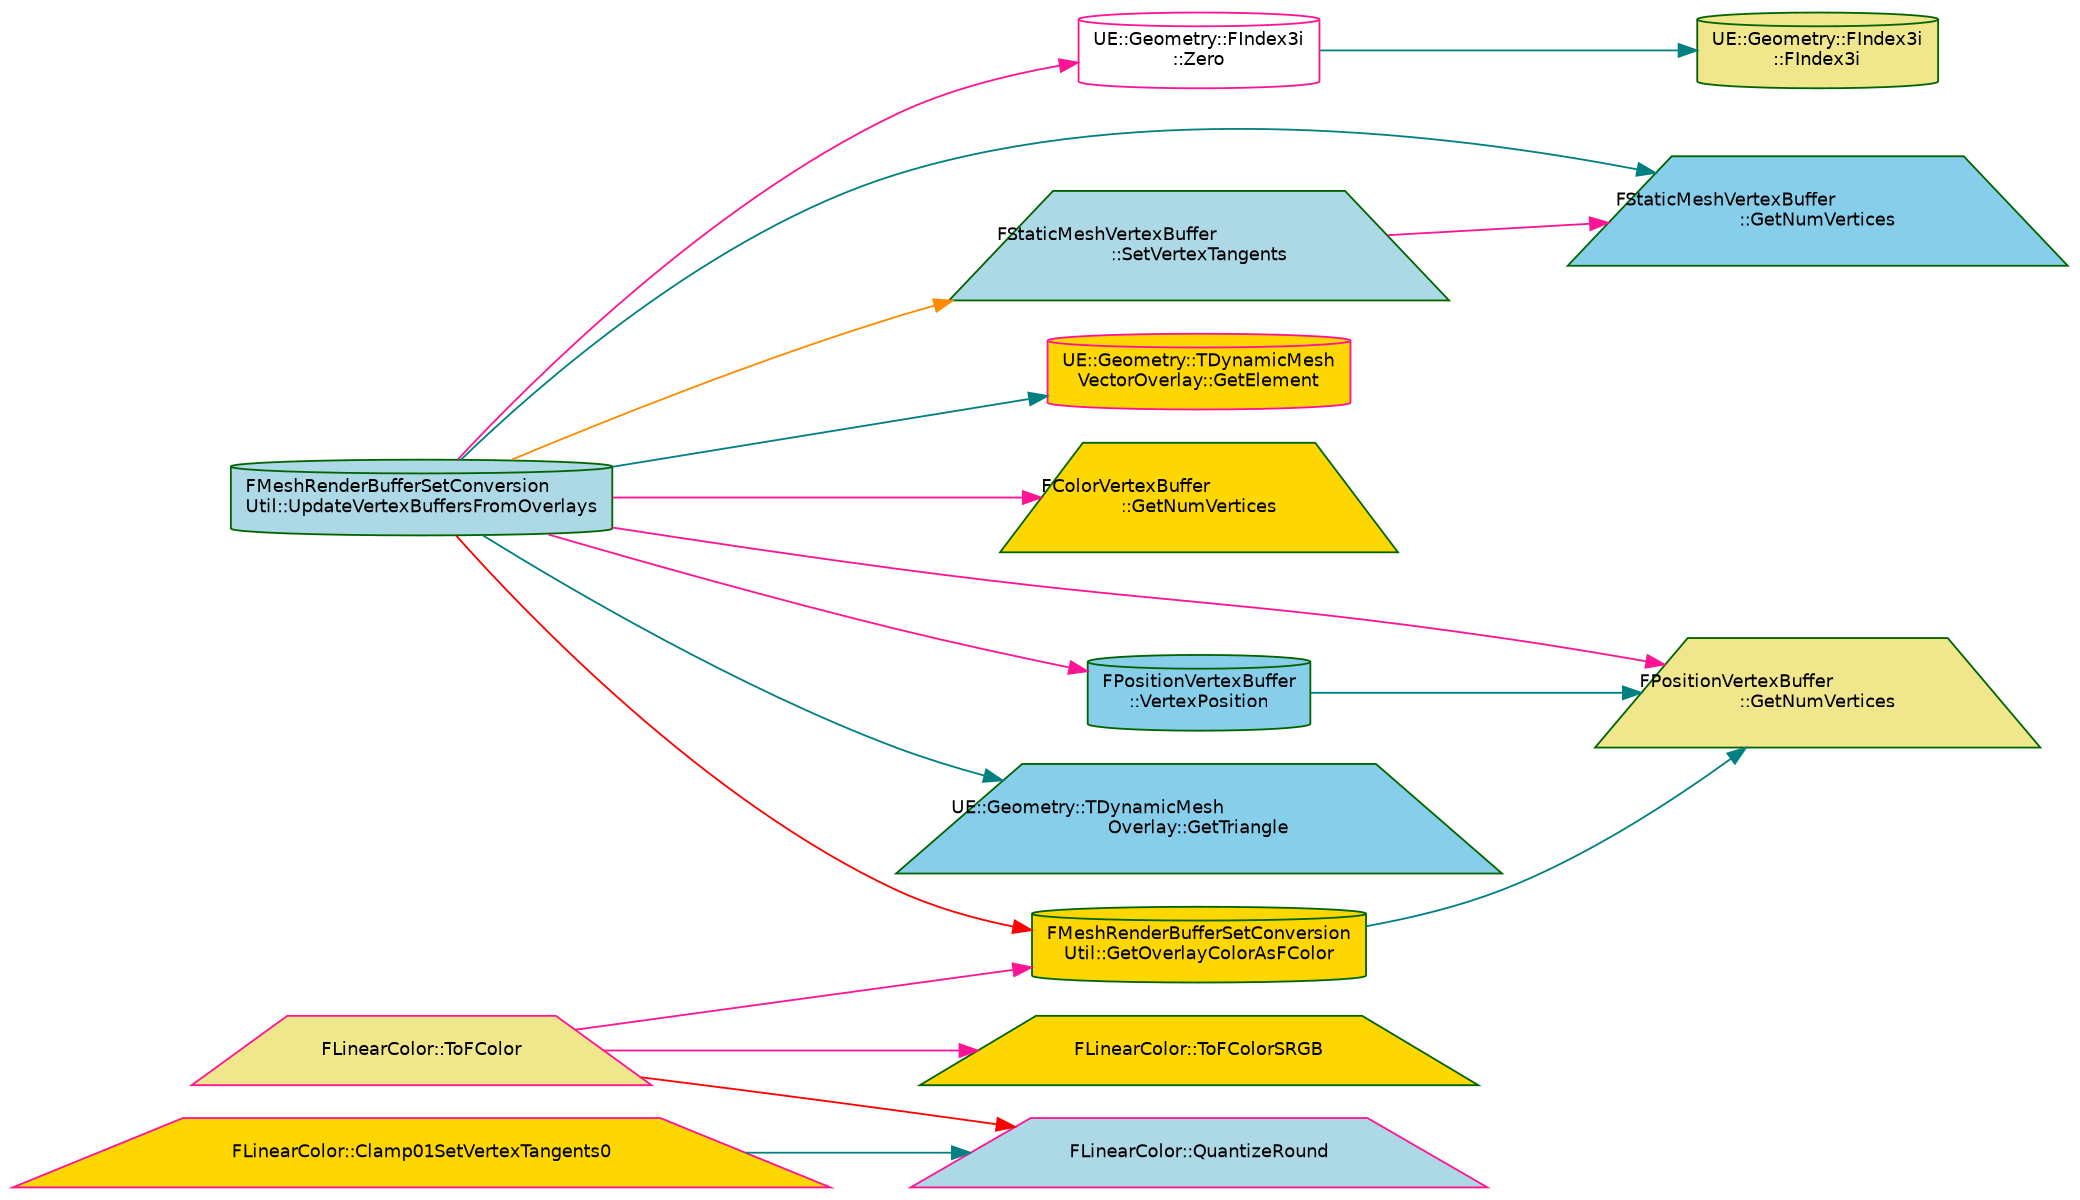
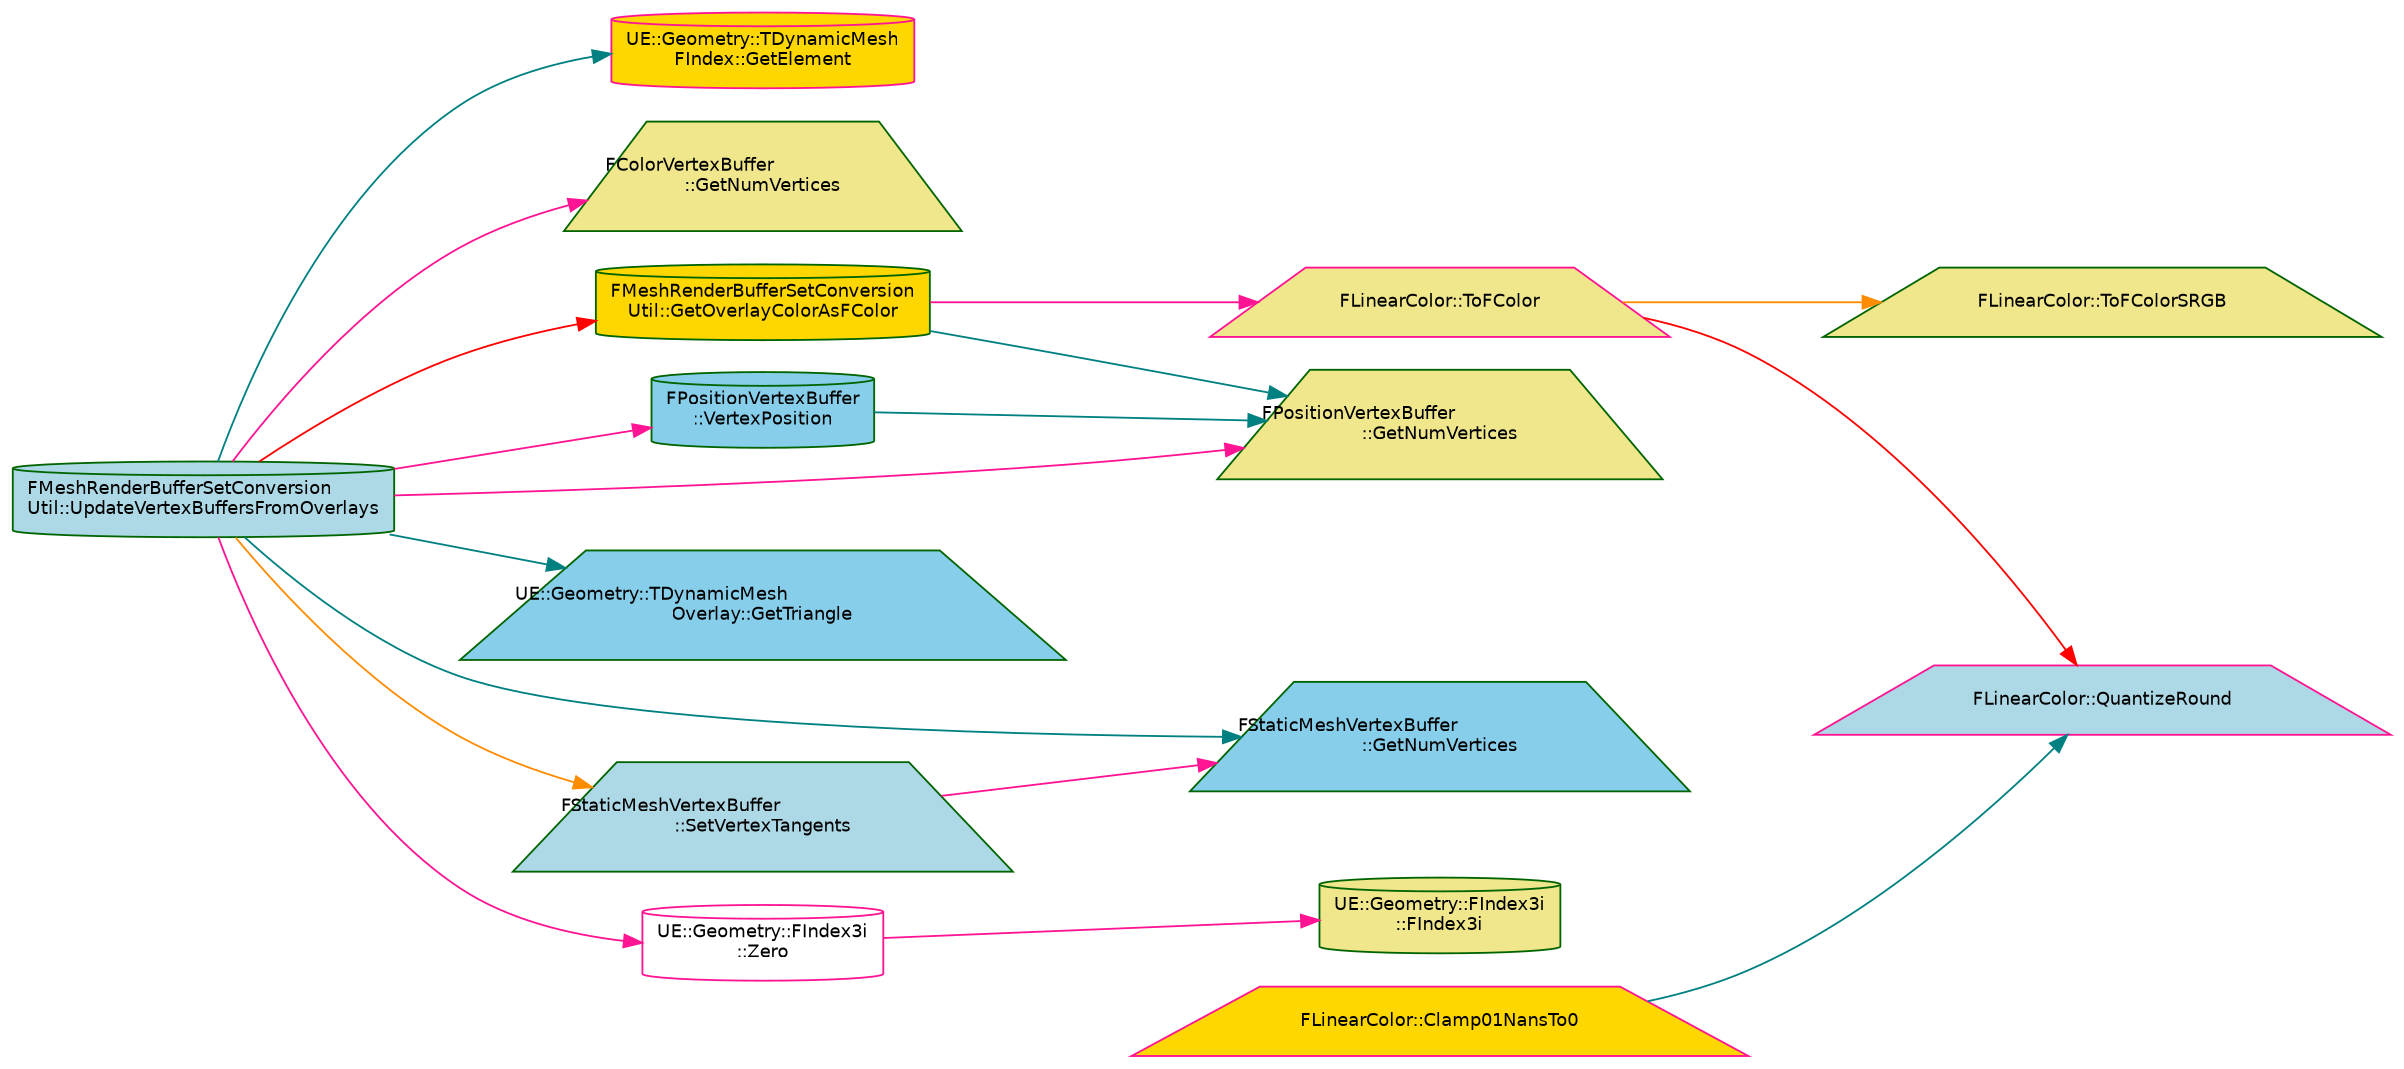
(1499, 50) -> (1092, 930)
(1199, 372) -> (763, 50)
(1199, 498) -> (763, 176)
(794, 1000) -> (1085, 302)
(781, 1051) -> (1743, 302)
(1199, 1051) -> (2102, 302)
(422, 1153) -> (1440, 1021)
